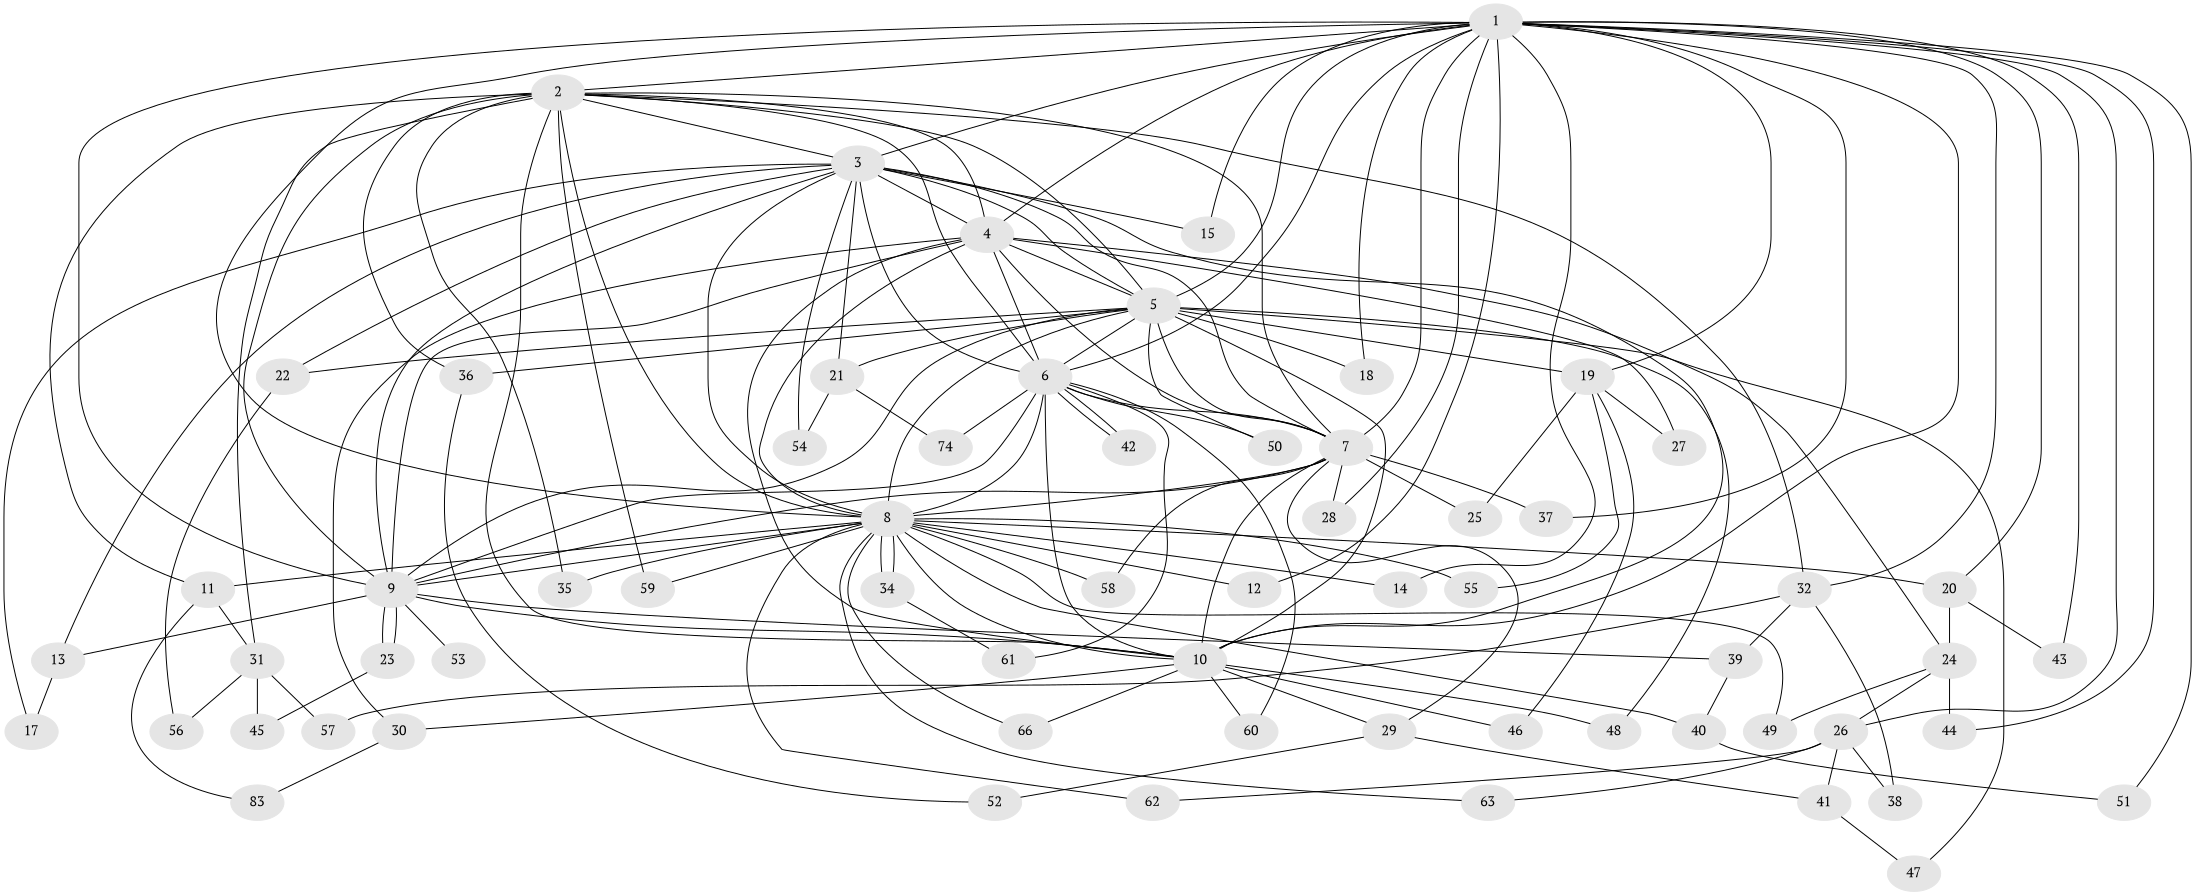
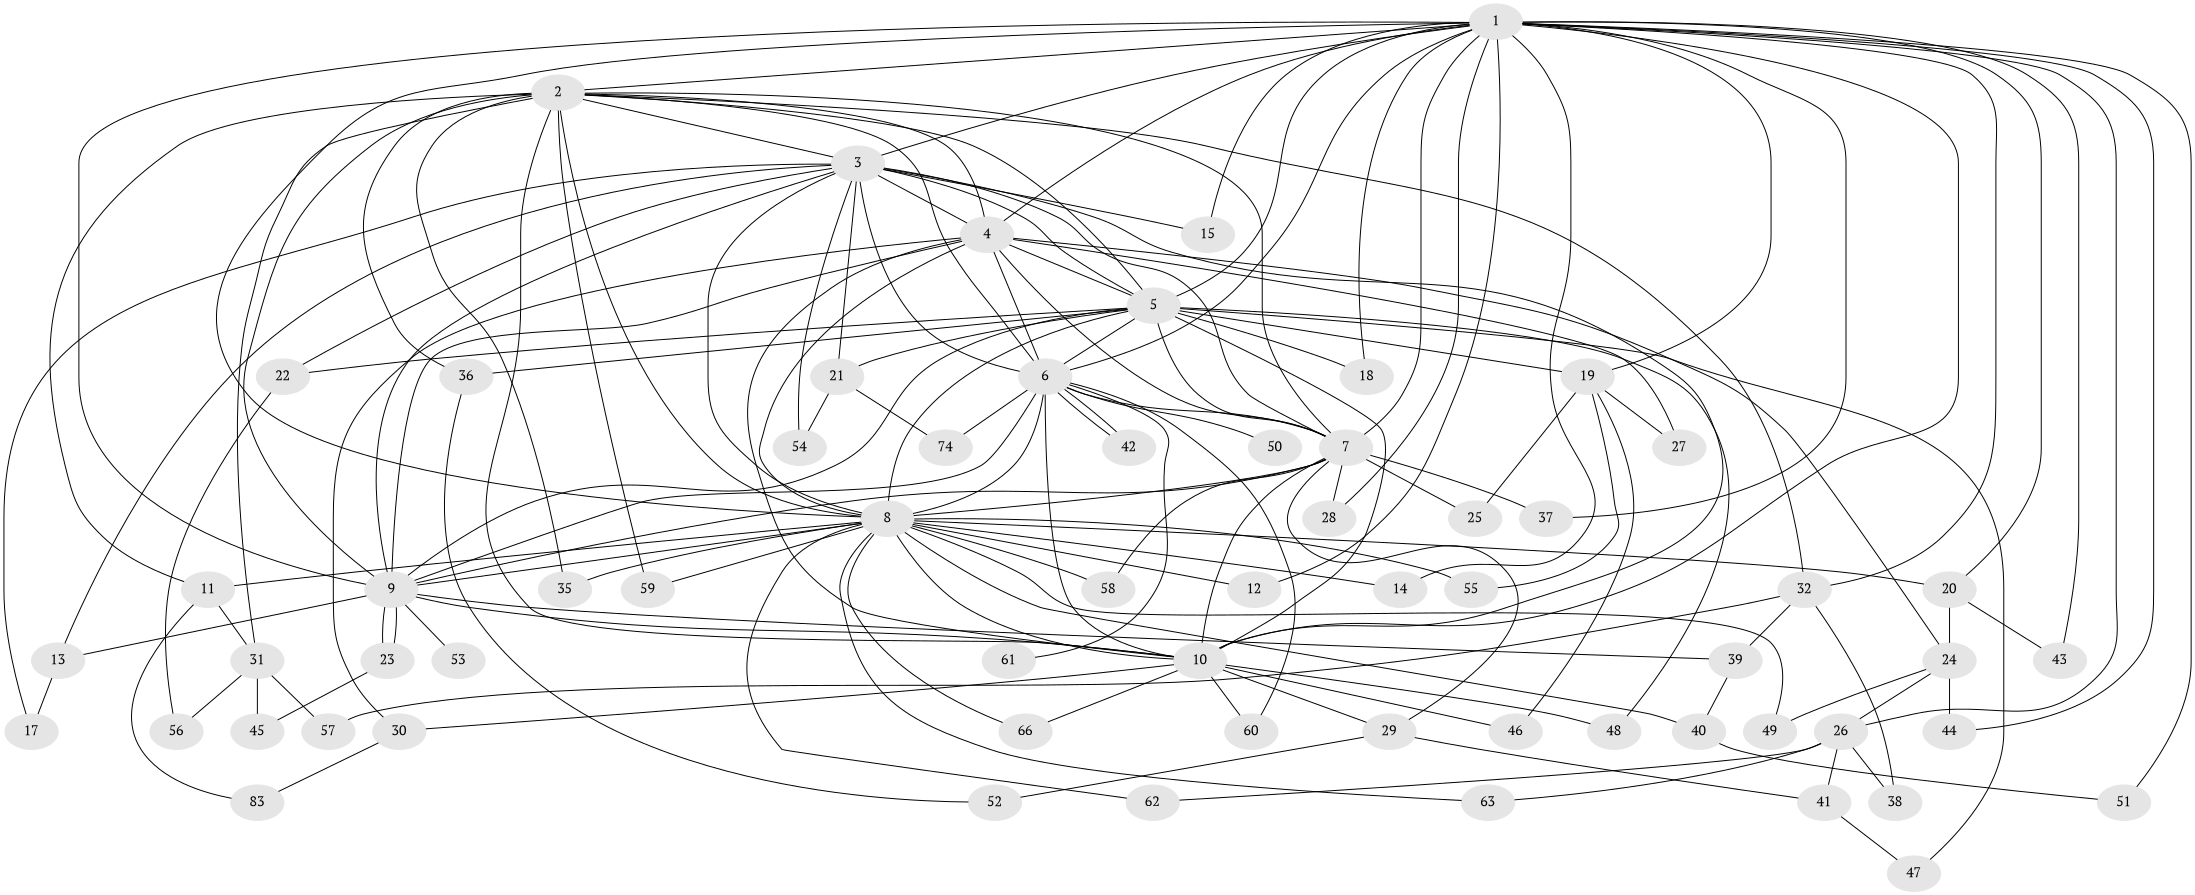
(1152, 376) -> none
(888, 590) -> none
